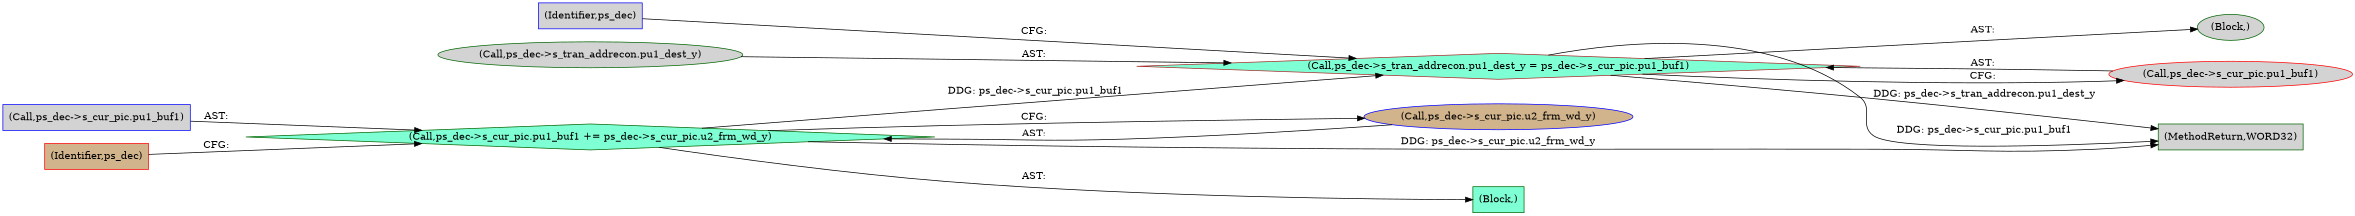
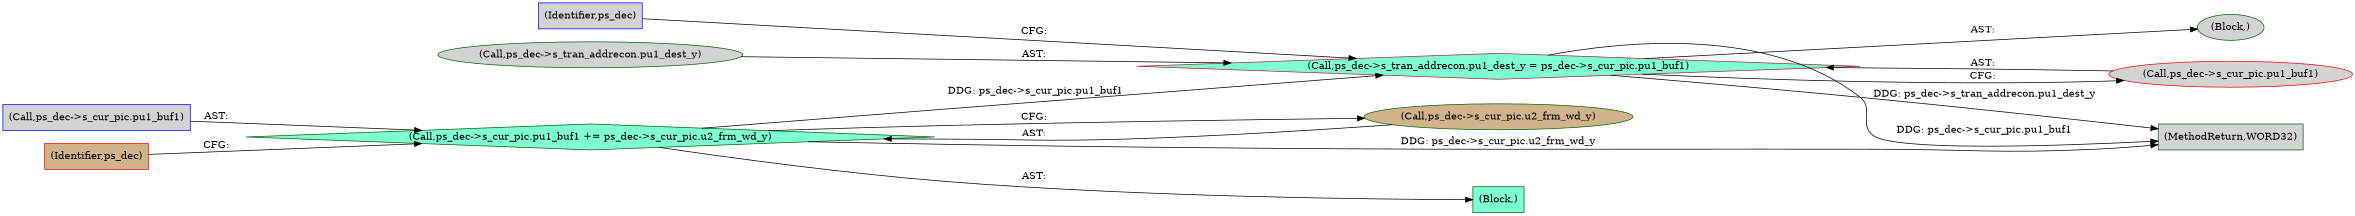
(1498, 117) -> (1498, 117)
